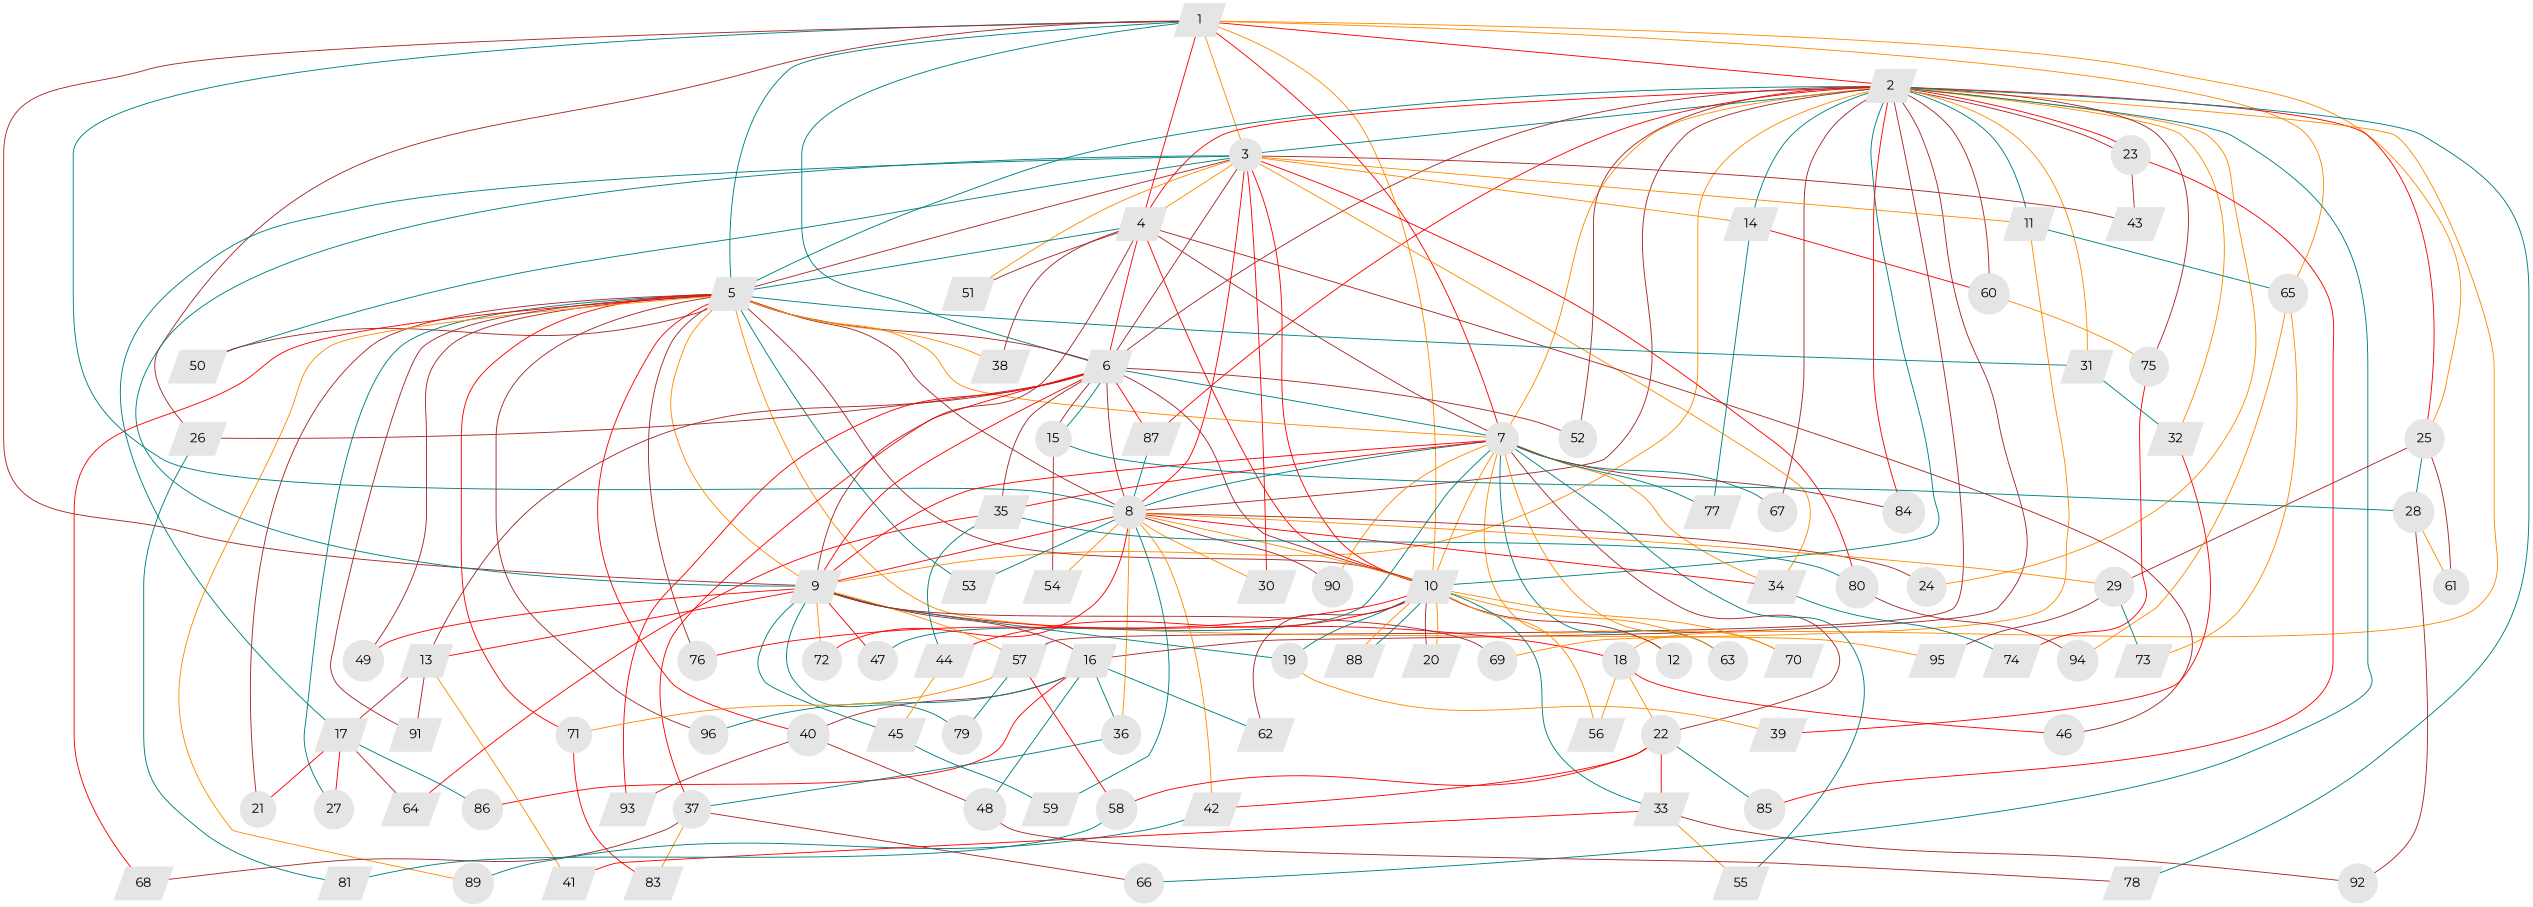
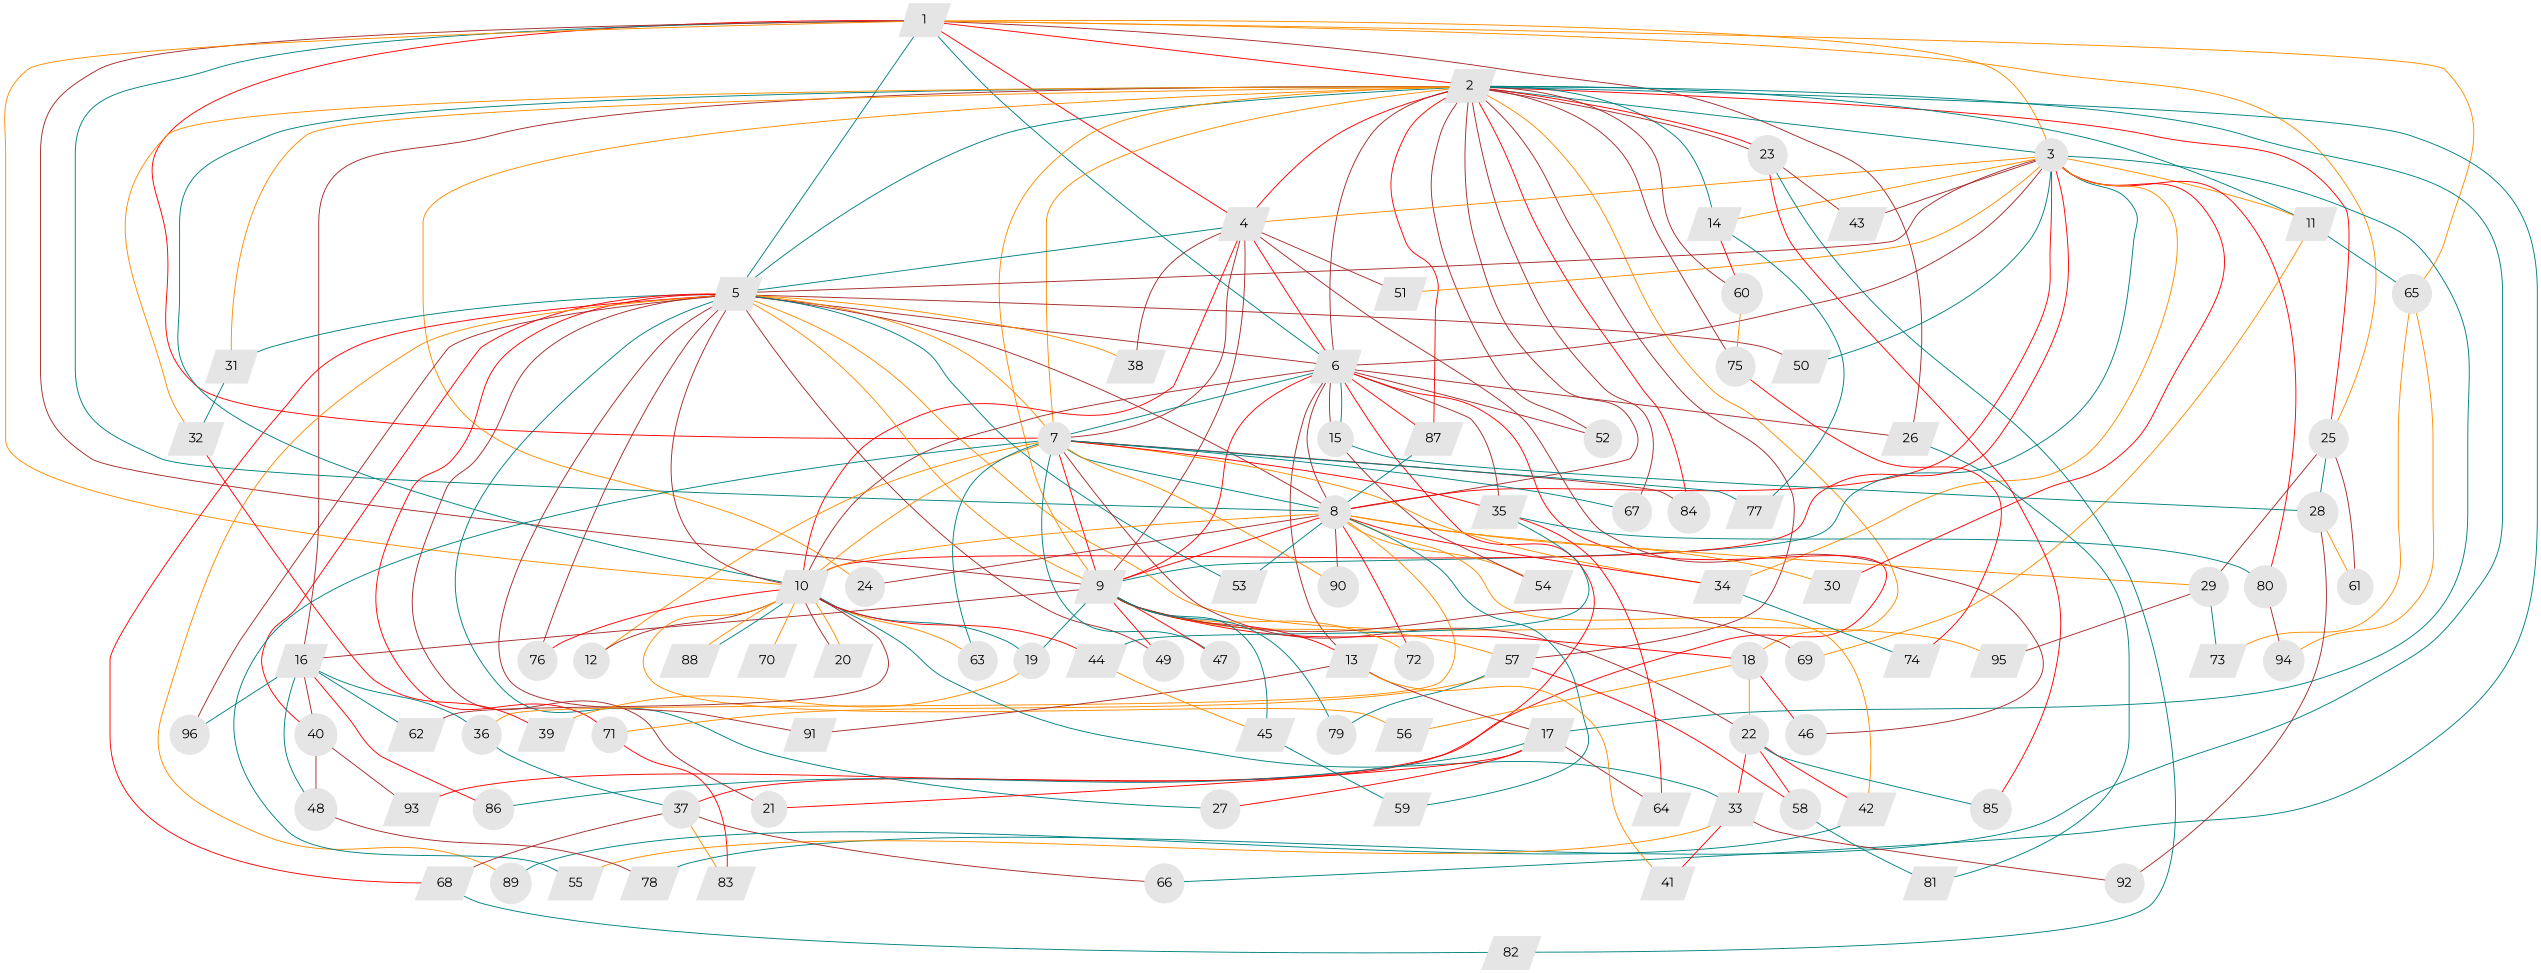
(1589, 606) -> none
none -> (1511, 953)
